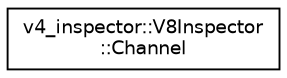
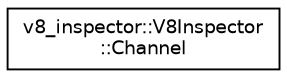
(144, 39) -> (144, 39)
